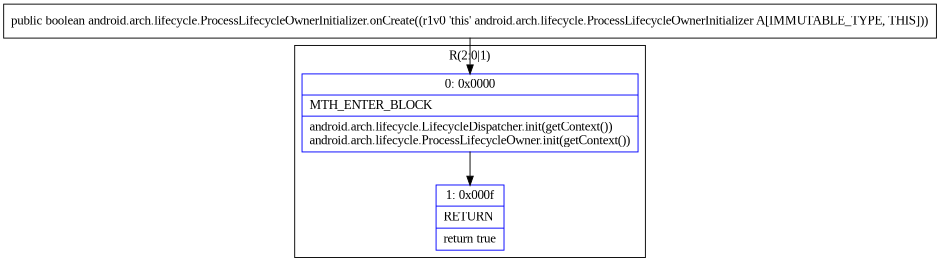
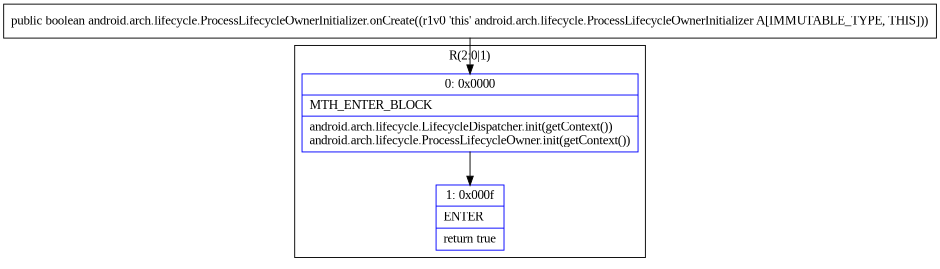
(469, 217) -> (464, 217)
